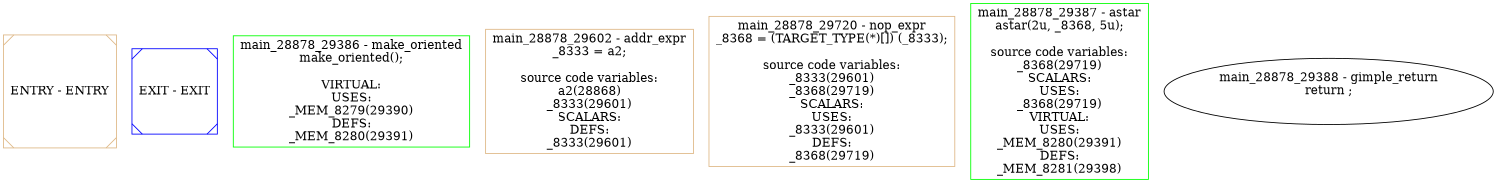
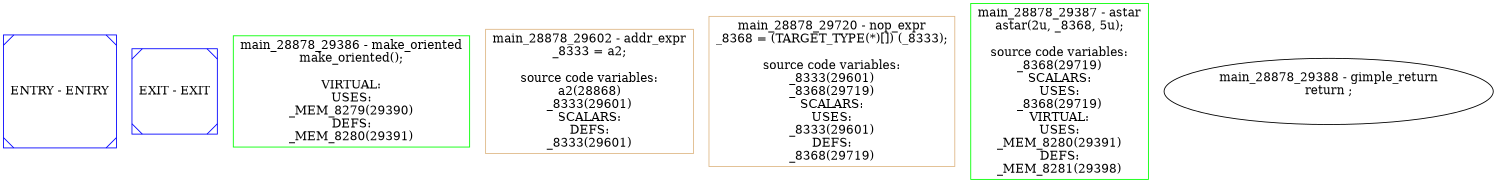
(60, 91) -> (60, 91)
